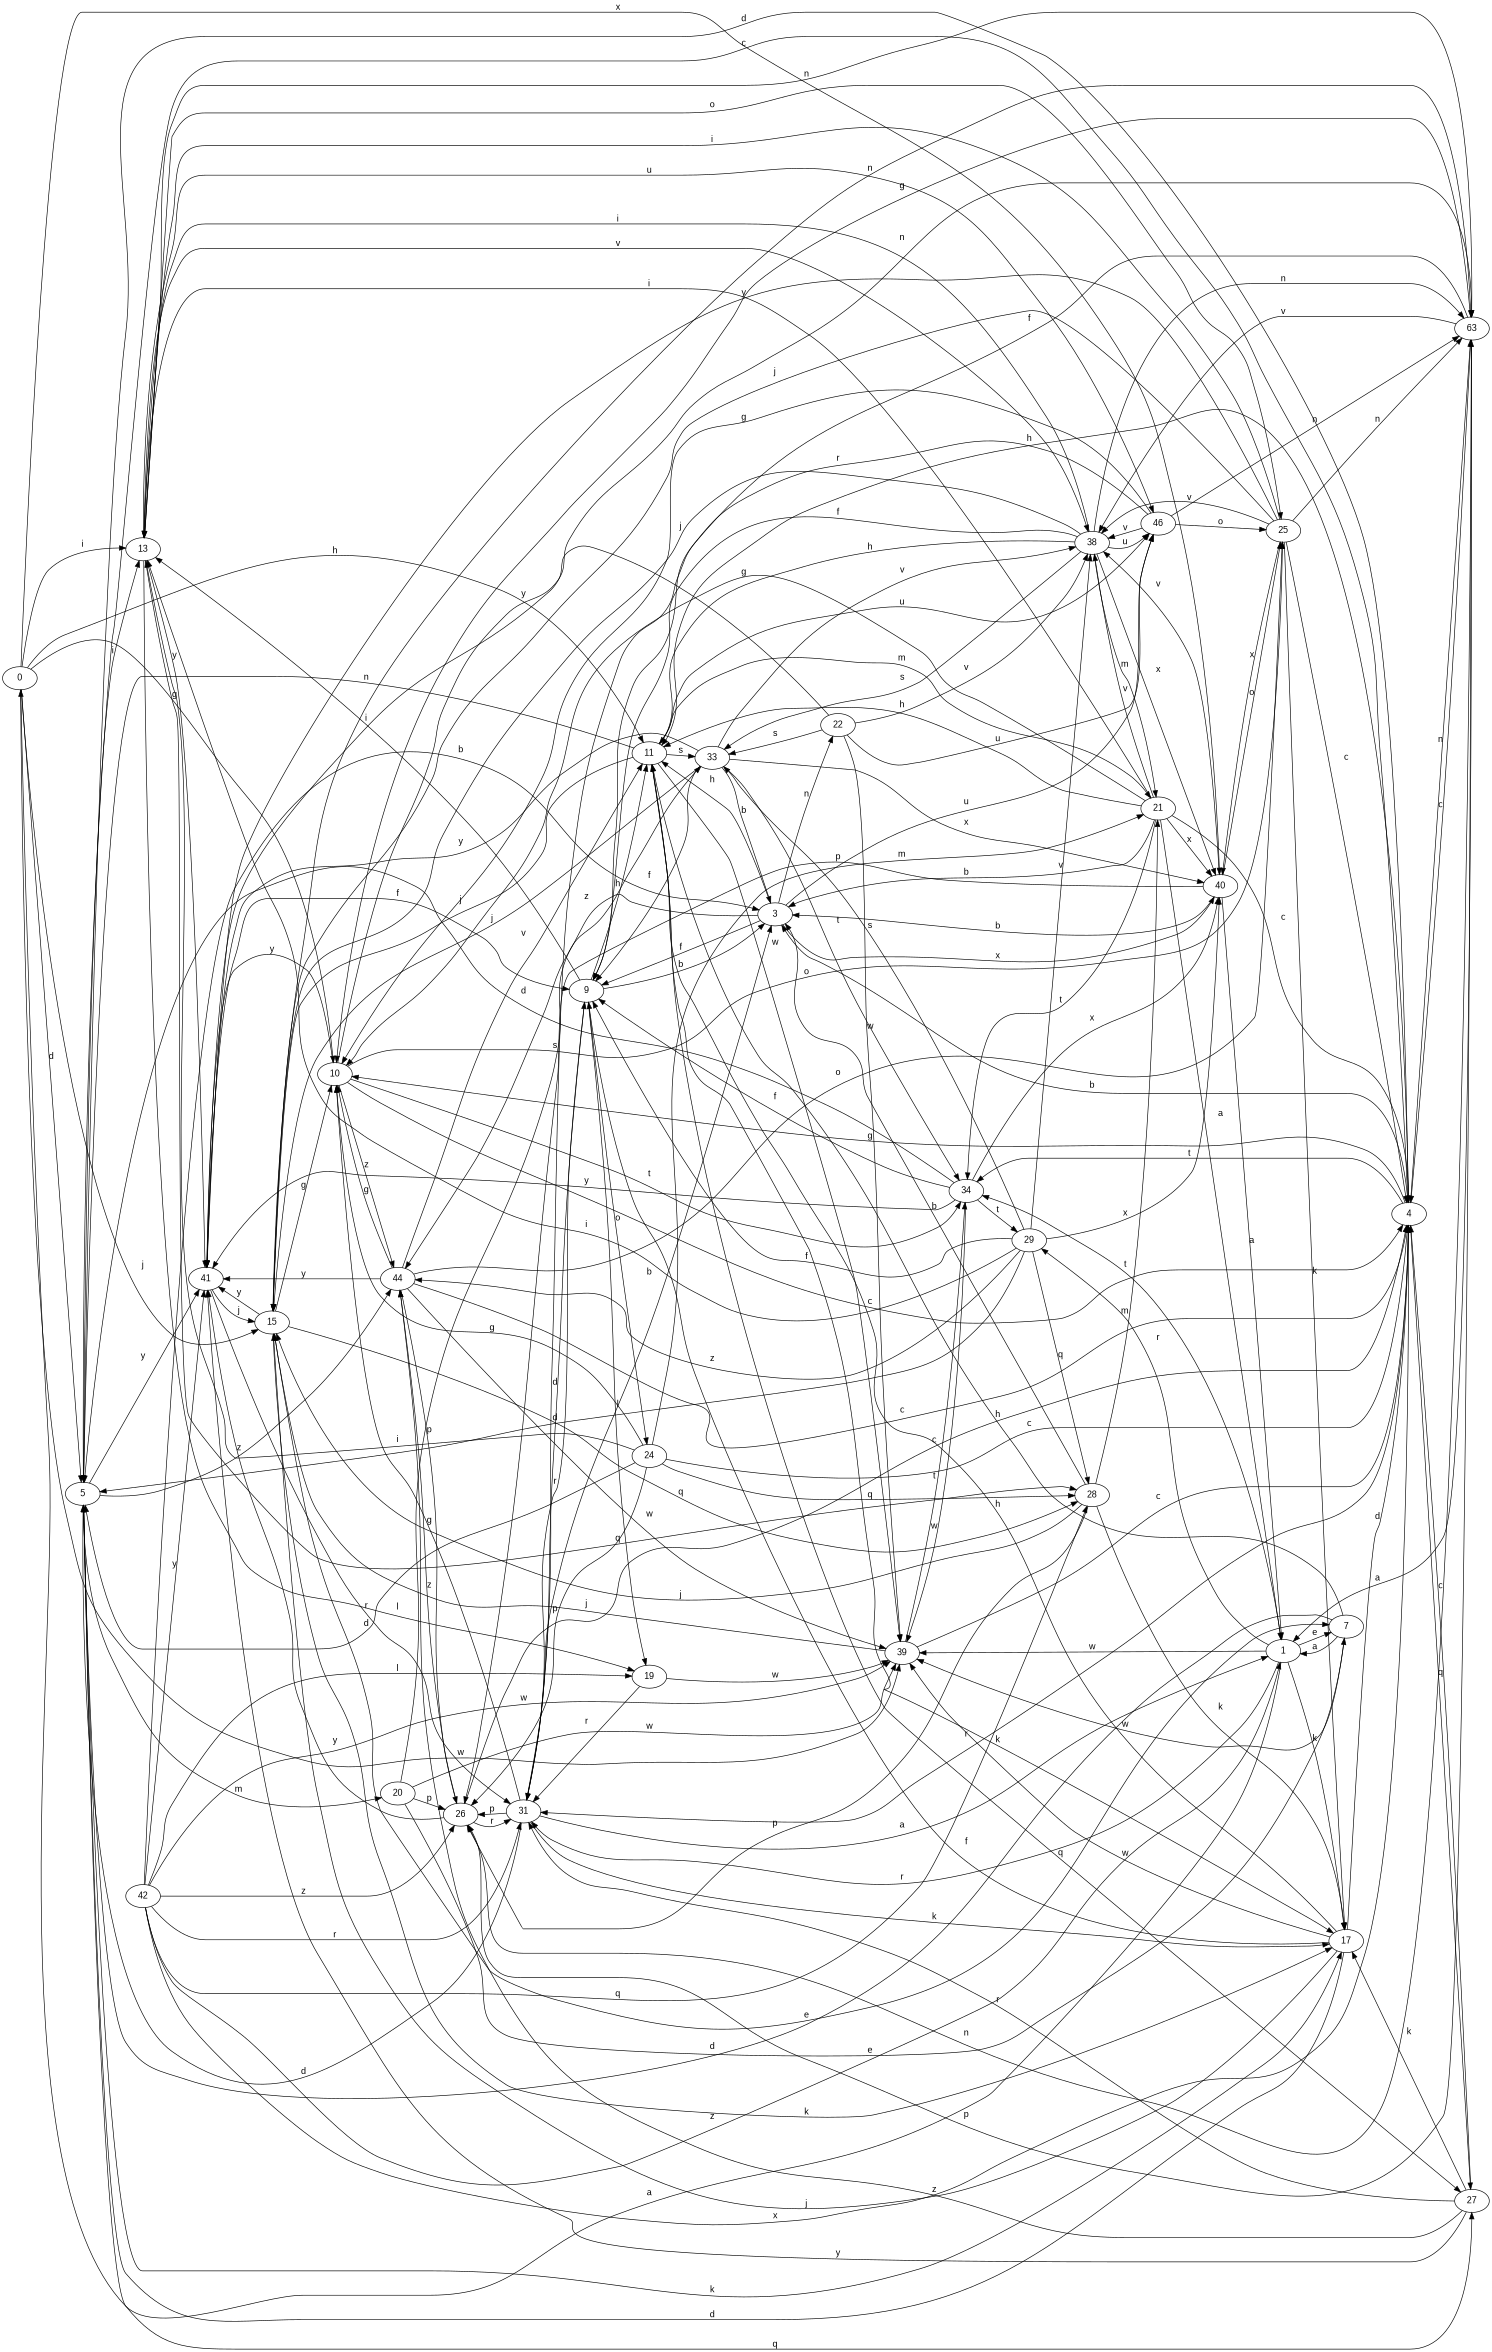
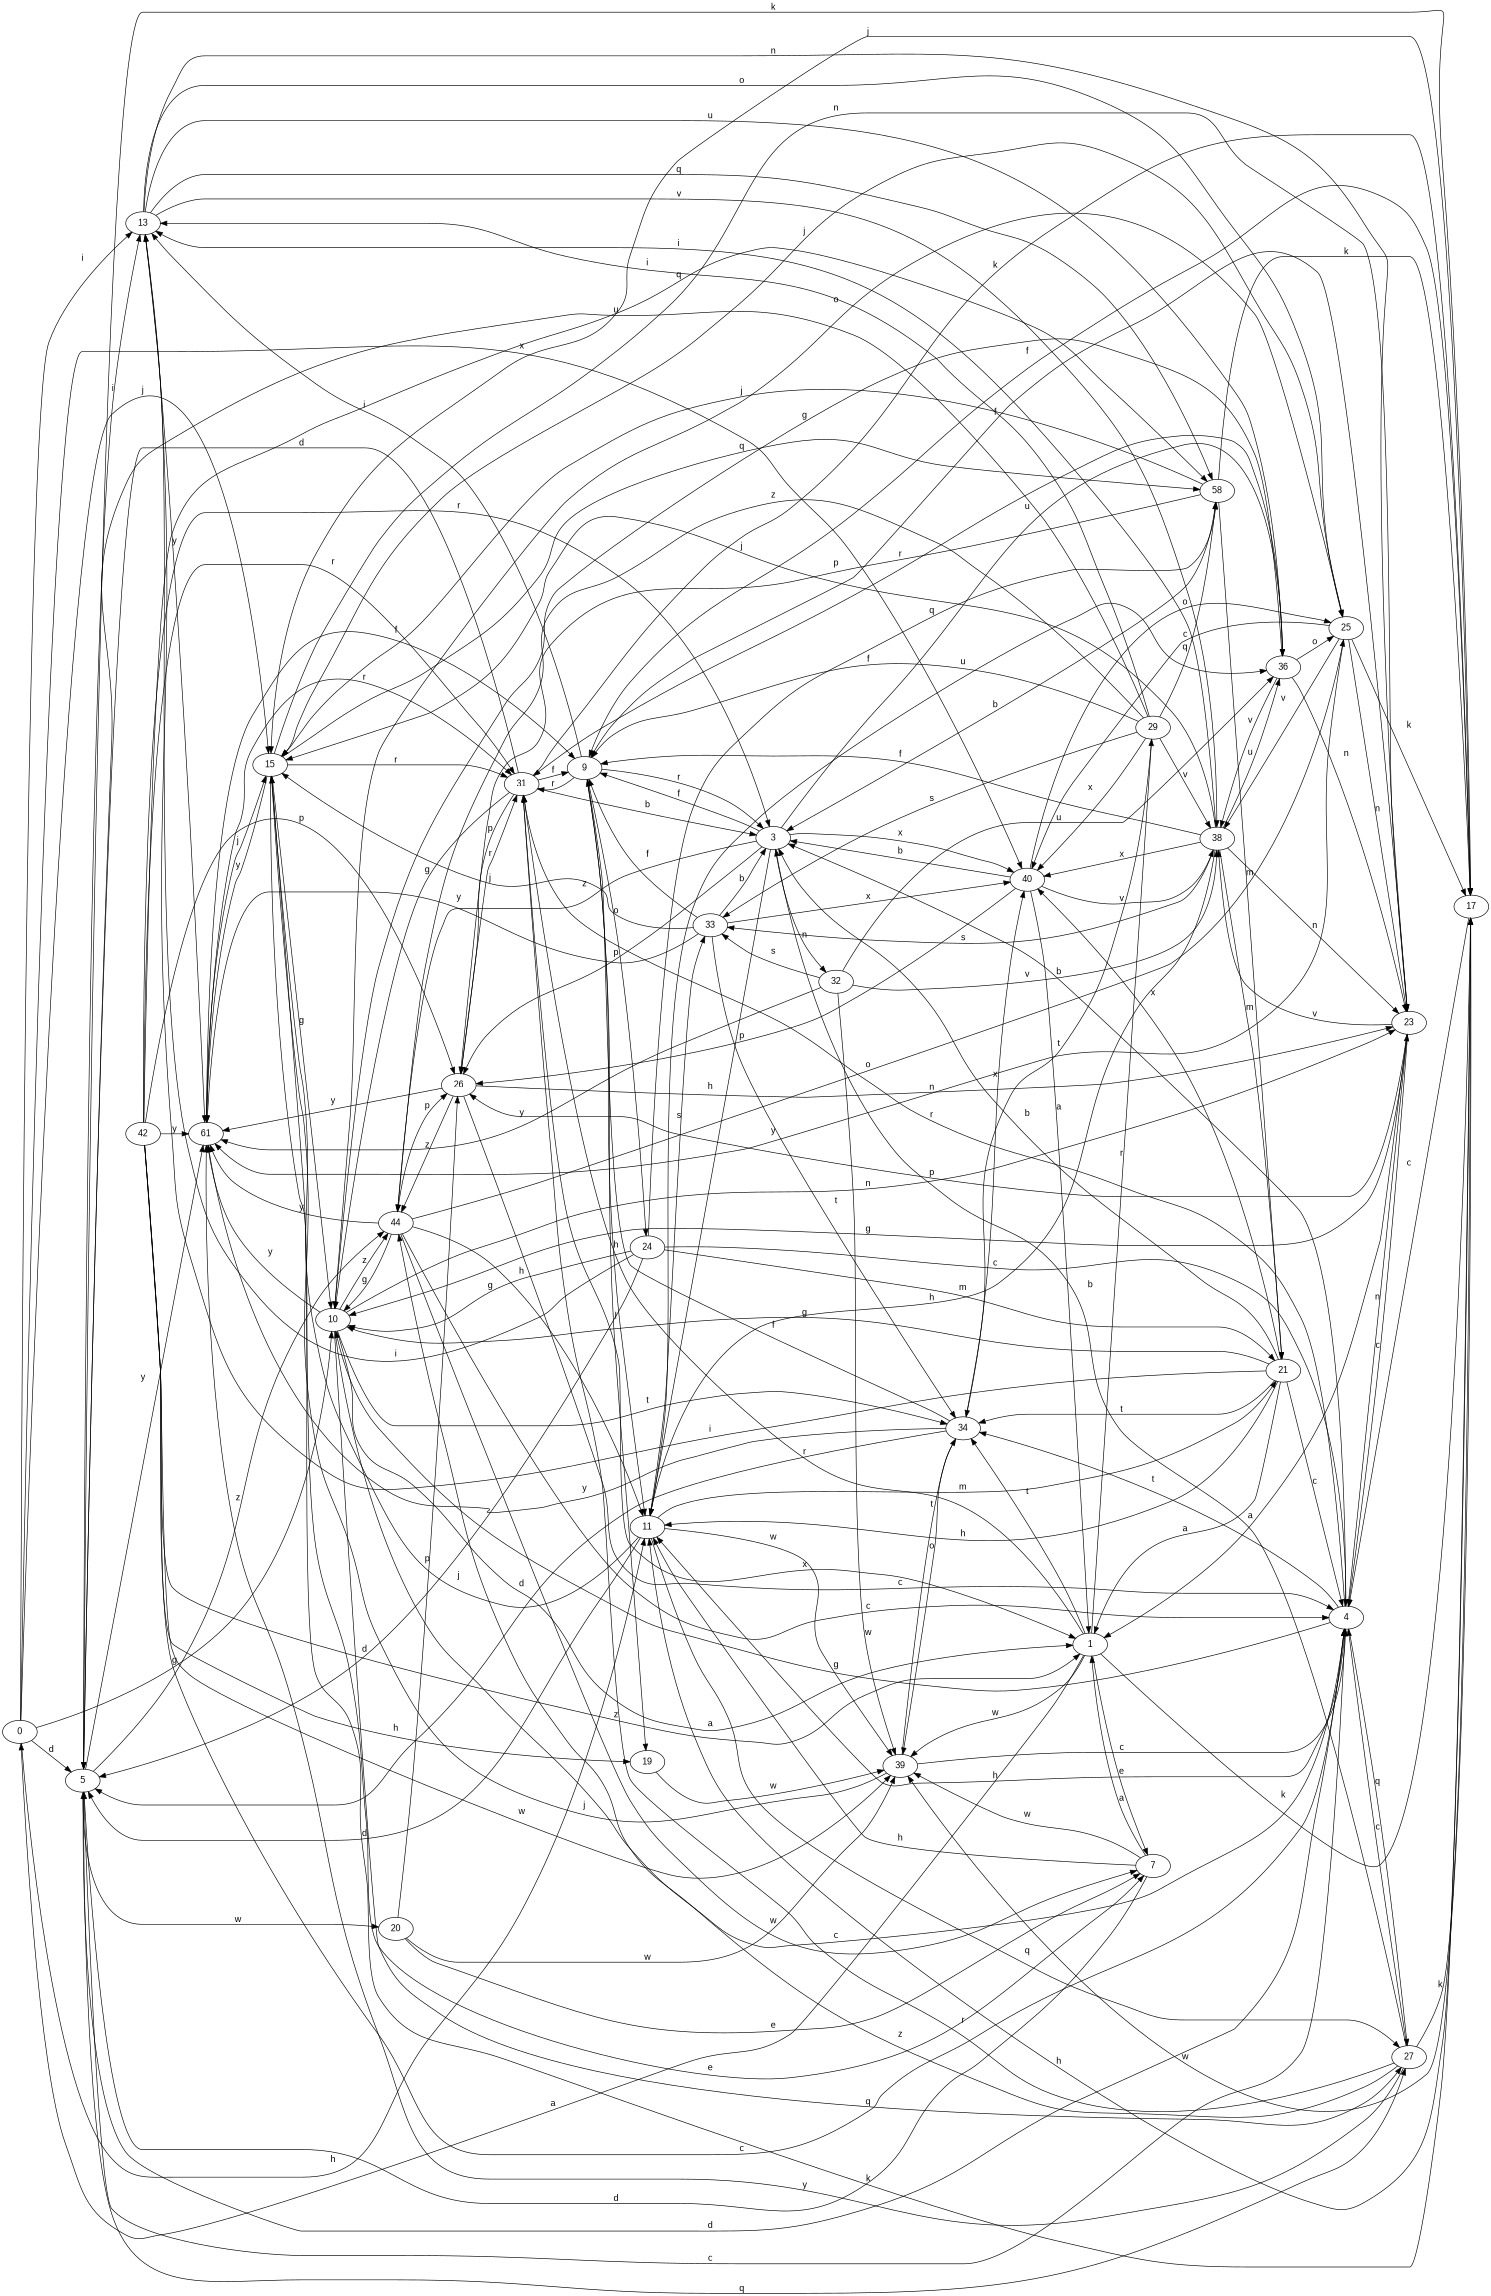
(639, 146) -> none
(1472, 329) -> (1409, 1023)
(1158, 524) -> (1283, 667)
(866, 599) -> none
(1252, 655) -> (1185, 634)
(366, 677) -> (364, 1834)
(1118, 681) -> none
(838, 725) -> (836, 982)
(461, 750) -> (459, 506)
(1349, 869) -> none
(524, 933) -> (522, 1271)
(681, 965) -> (679, 777)
(995, 1214) -> (1037, 1070)
(484, 1254) -> none
(168, 1269) -> none
(206, 1279) -> (206, 1134)
(555, 1382) -> (553, 770)
(555, 1418) -> (616, 310)
none -> (1123, 1432)
(857, 1460) -> none
(1092, 1495) -> (1217, 491)
(618, 1505) -> (621, 1783)
(1378, 1517) -> (1409, 1163)
(934, 1526) -> (932, 1546)
(75, 1555) -> none
(555, 1631) -> (598, 970)
(398, 1669) -> (396, 1728)
none -> (610, 1697)
(589, 1742) -> (395, 765)
(239, 1789) -> (238, 1920)
(902, 1825) -> (805, 1565)
(304, 1891) -> (302, 818)
none -> (569, 2064)
(775, 2216) -> (742, 2149)
(421, 2320) -> none
